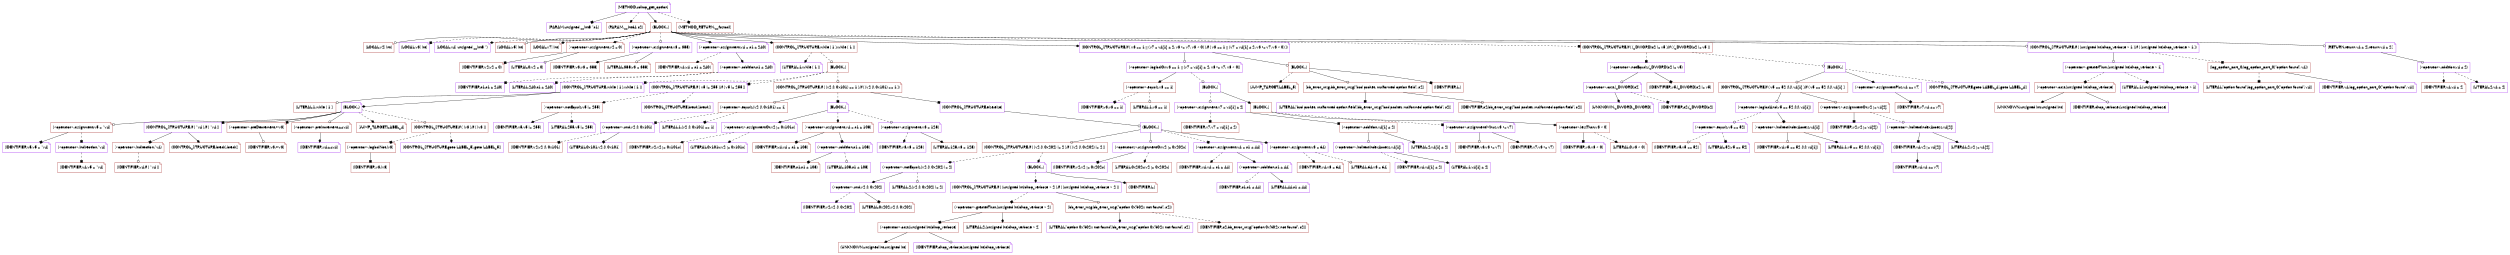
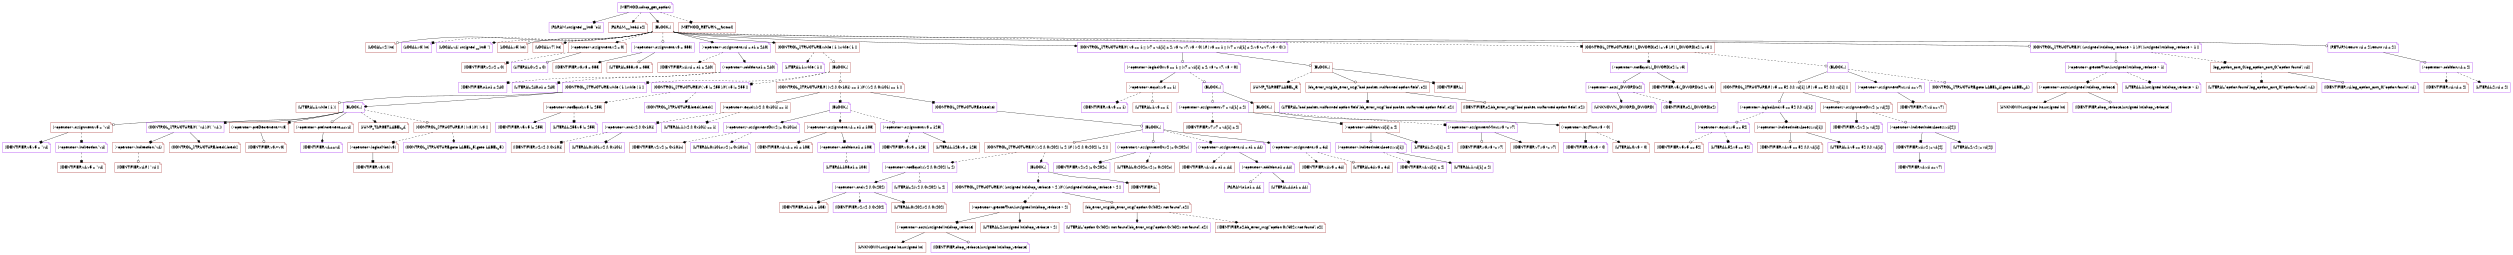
(537, 57) -> (539, 57)
(821, 157) -> (833, 197)
(1240, 188) -> (1244, 188)
